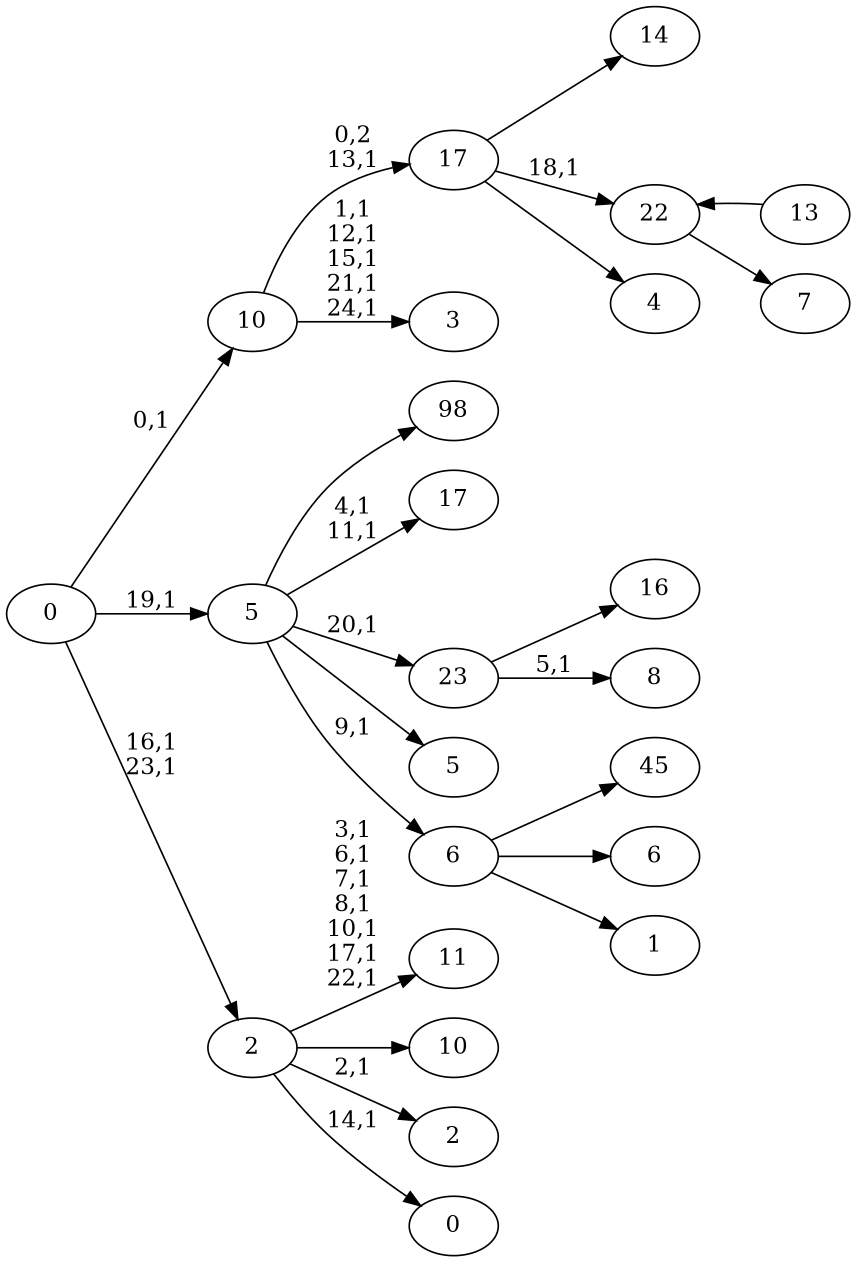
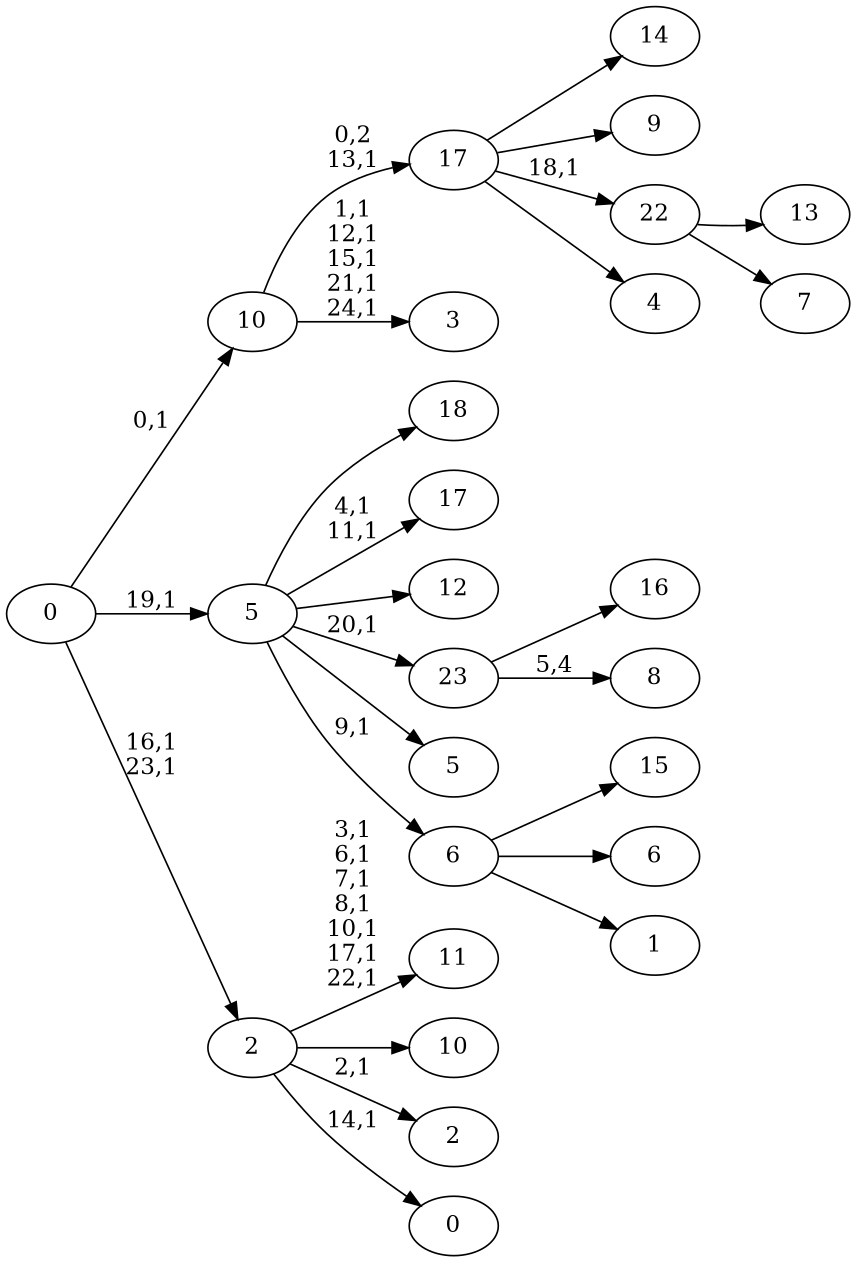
none -> (655, 125)
(739, 203) -> (722, 226)
(454, 411) -> (454, 411)
none -> (454, 589)
(554, 666) -> (554, 666)
(655, 767) -> (655, 767)
